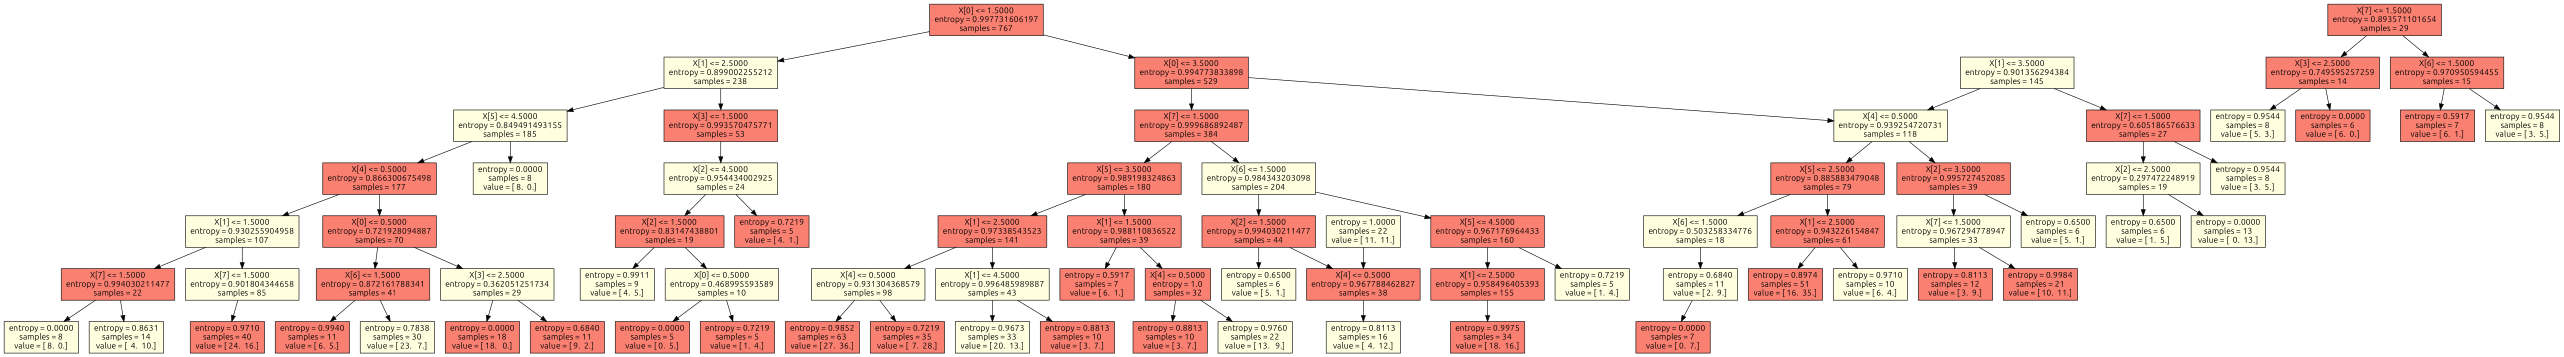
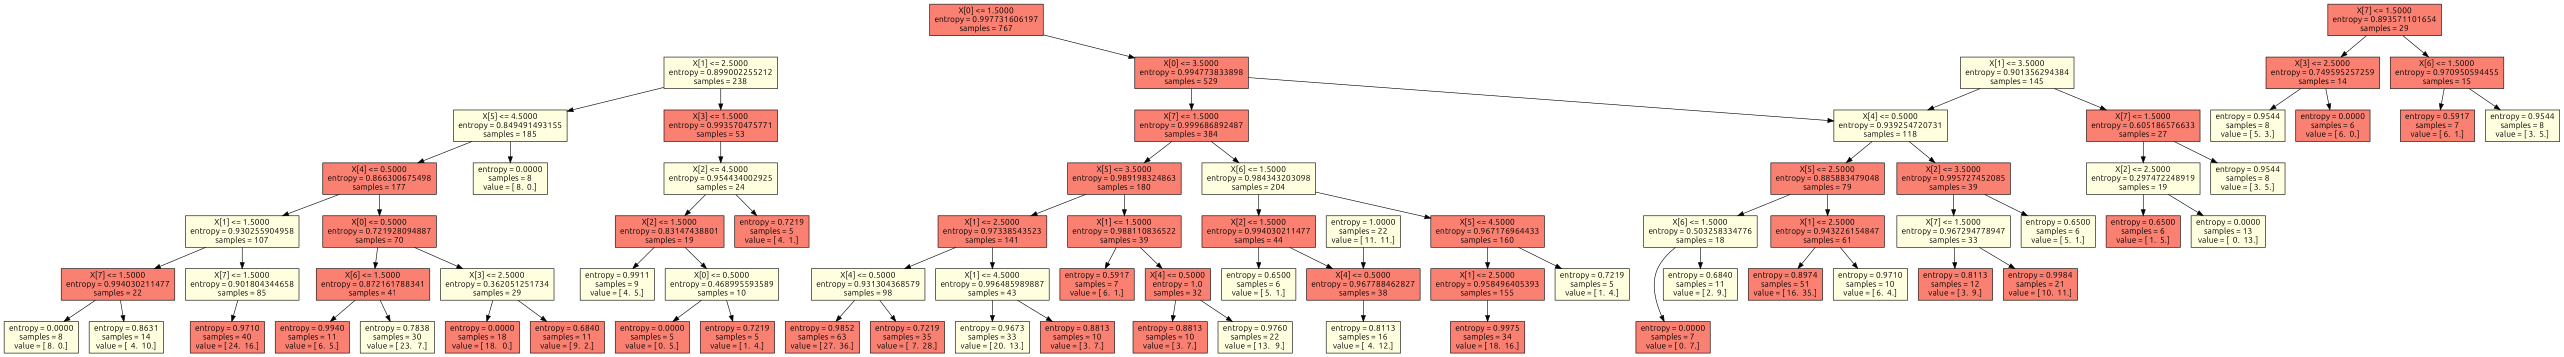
(857, 46) -> none
(2143, 232) -> (2143, 232)
(1688, 308) -> (1655, 279)
